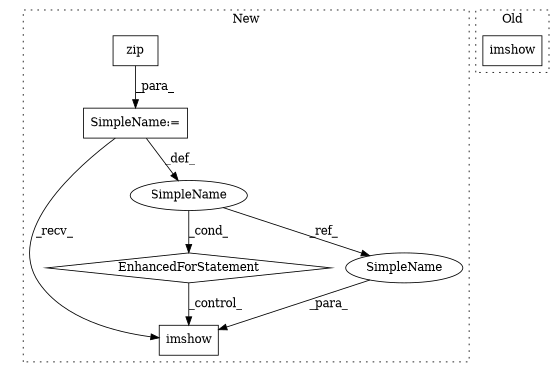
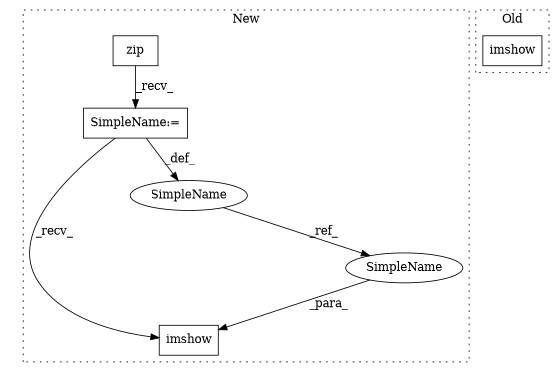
(155, 87) -> (155, 87)
(189, 268) -> none
